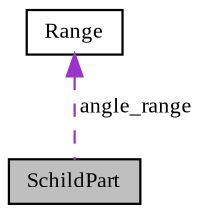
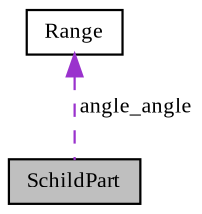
(134, 107) -> (134, 107)
